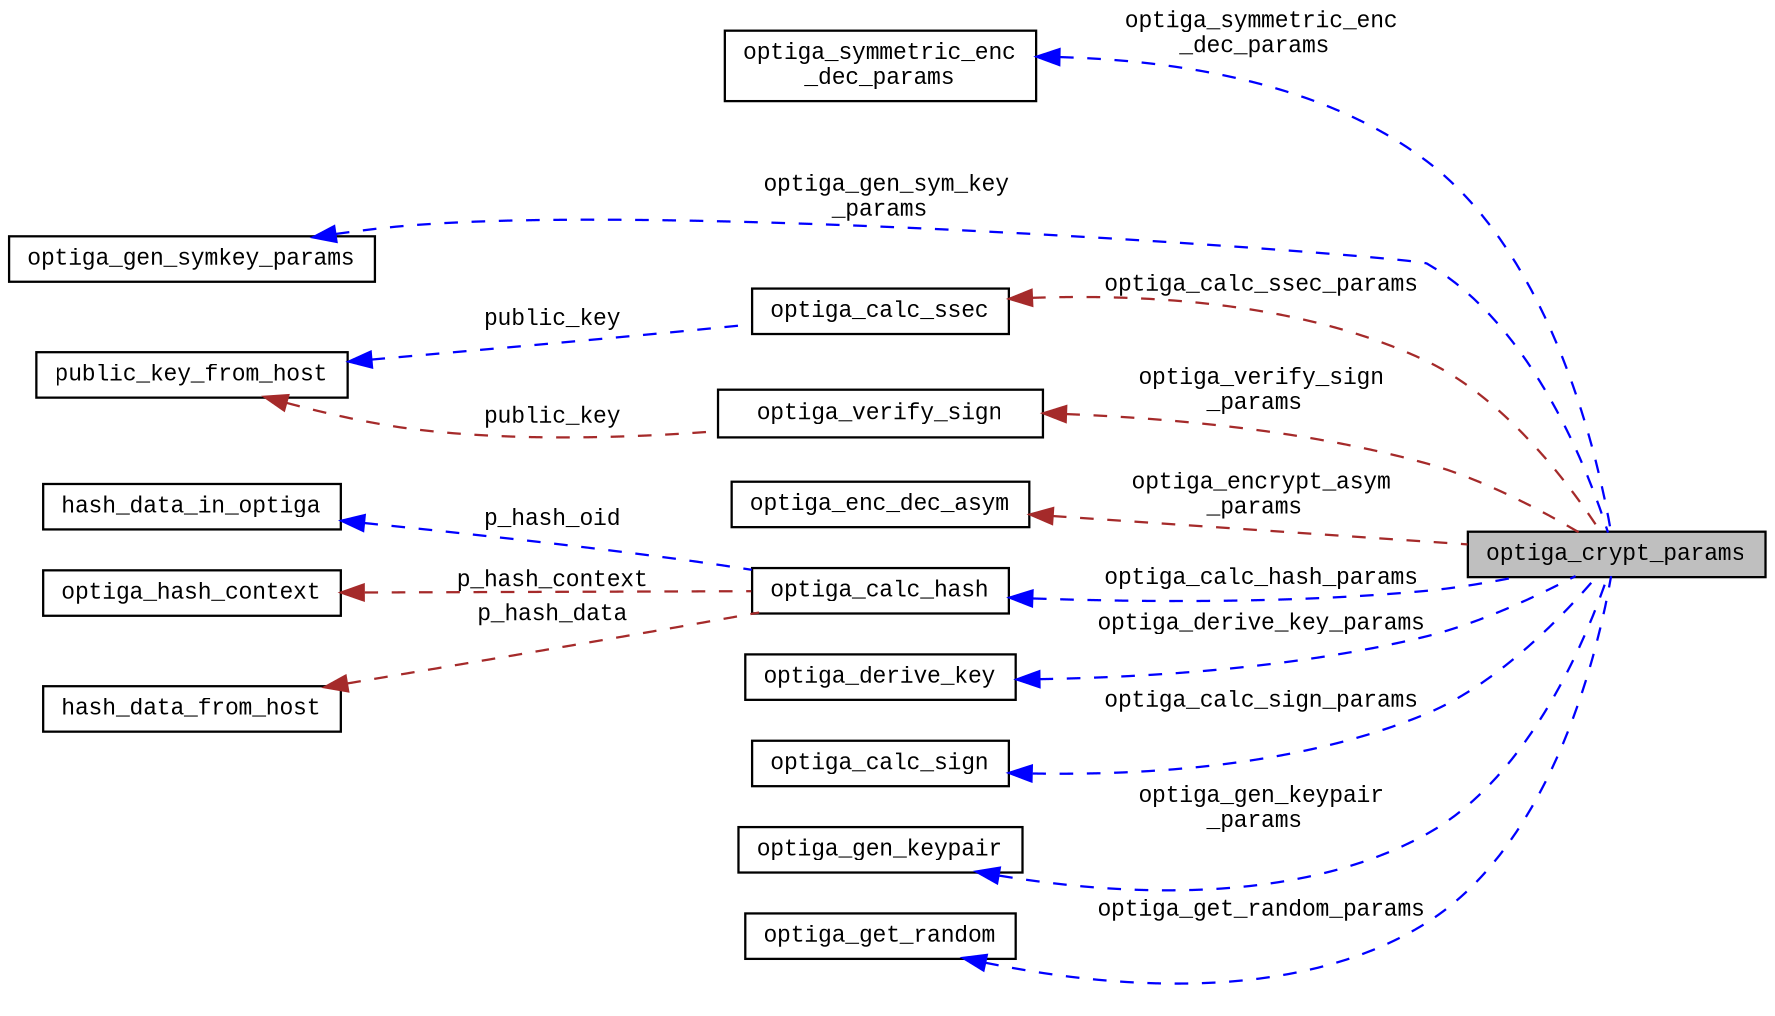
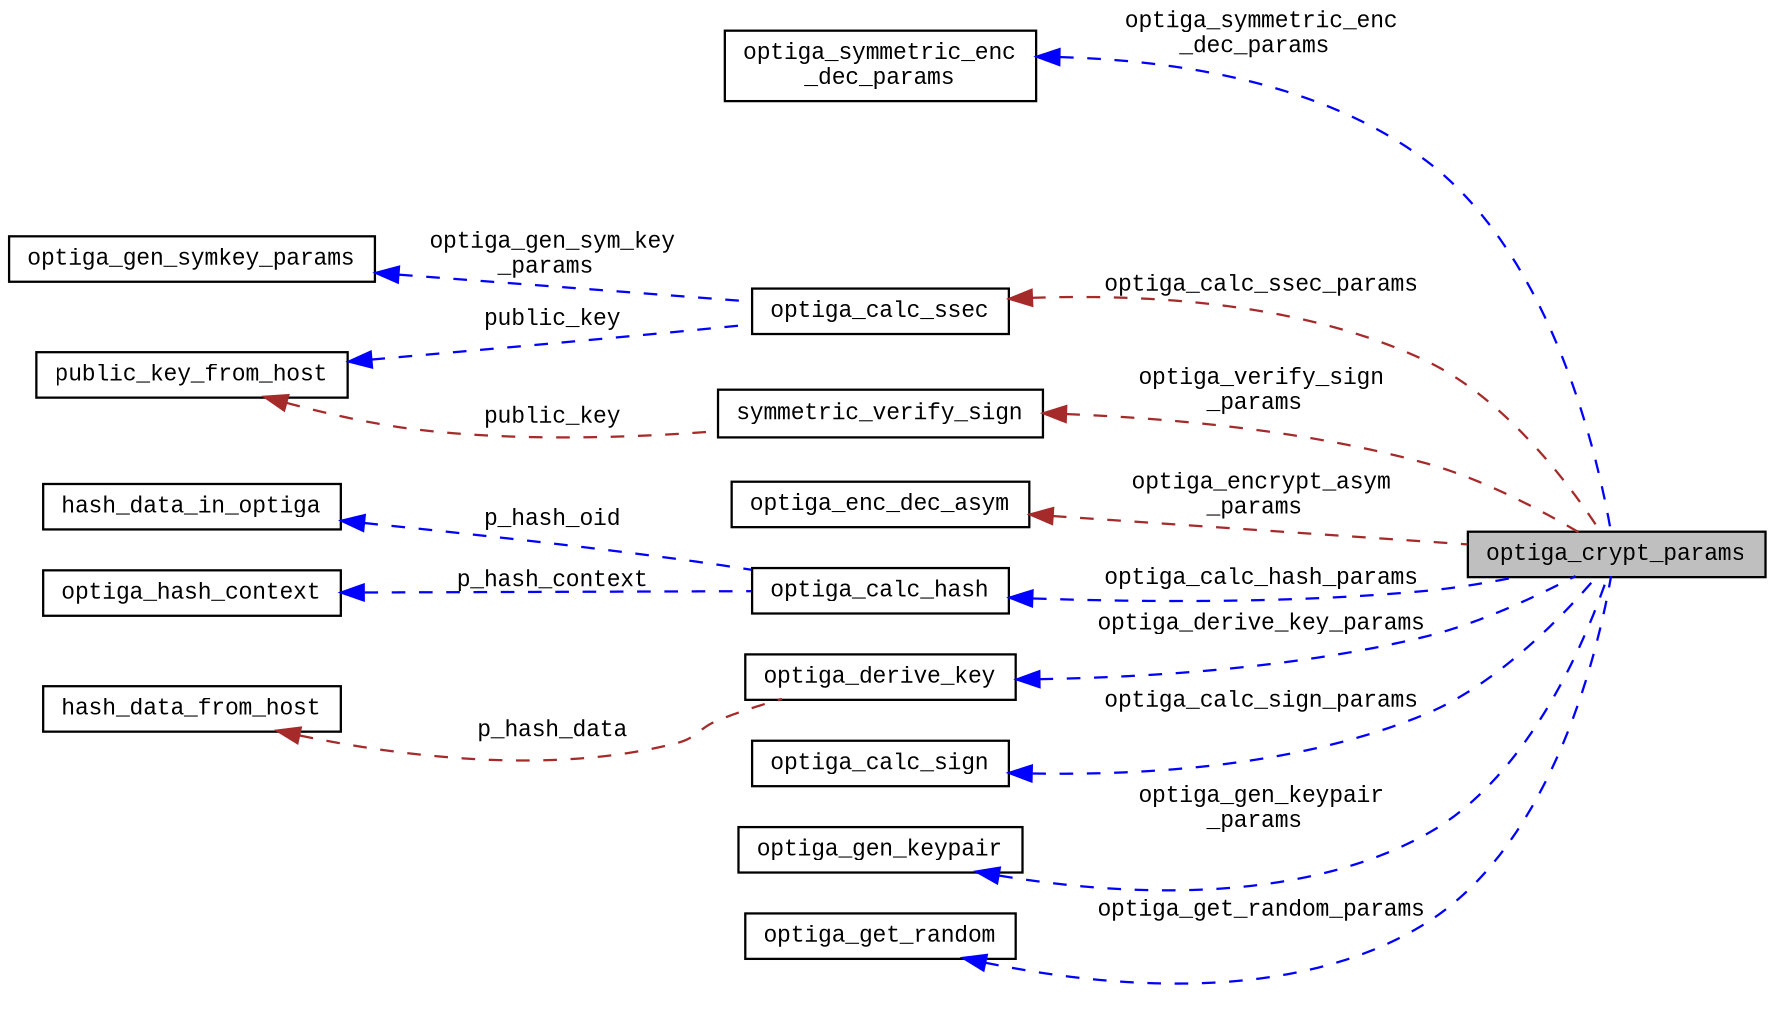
(1047, 235) -> (575, 288)
(880, 414) -> (880, 414)
(558, 592) -> (558, 592)
(553, 649) -> (546, 760)
